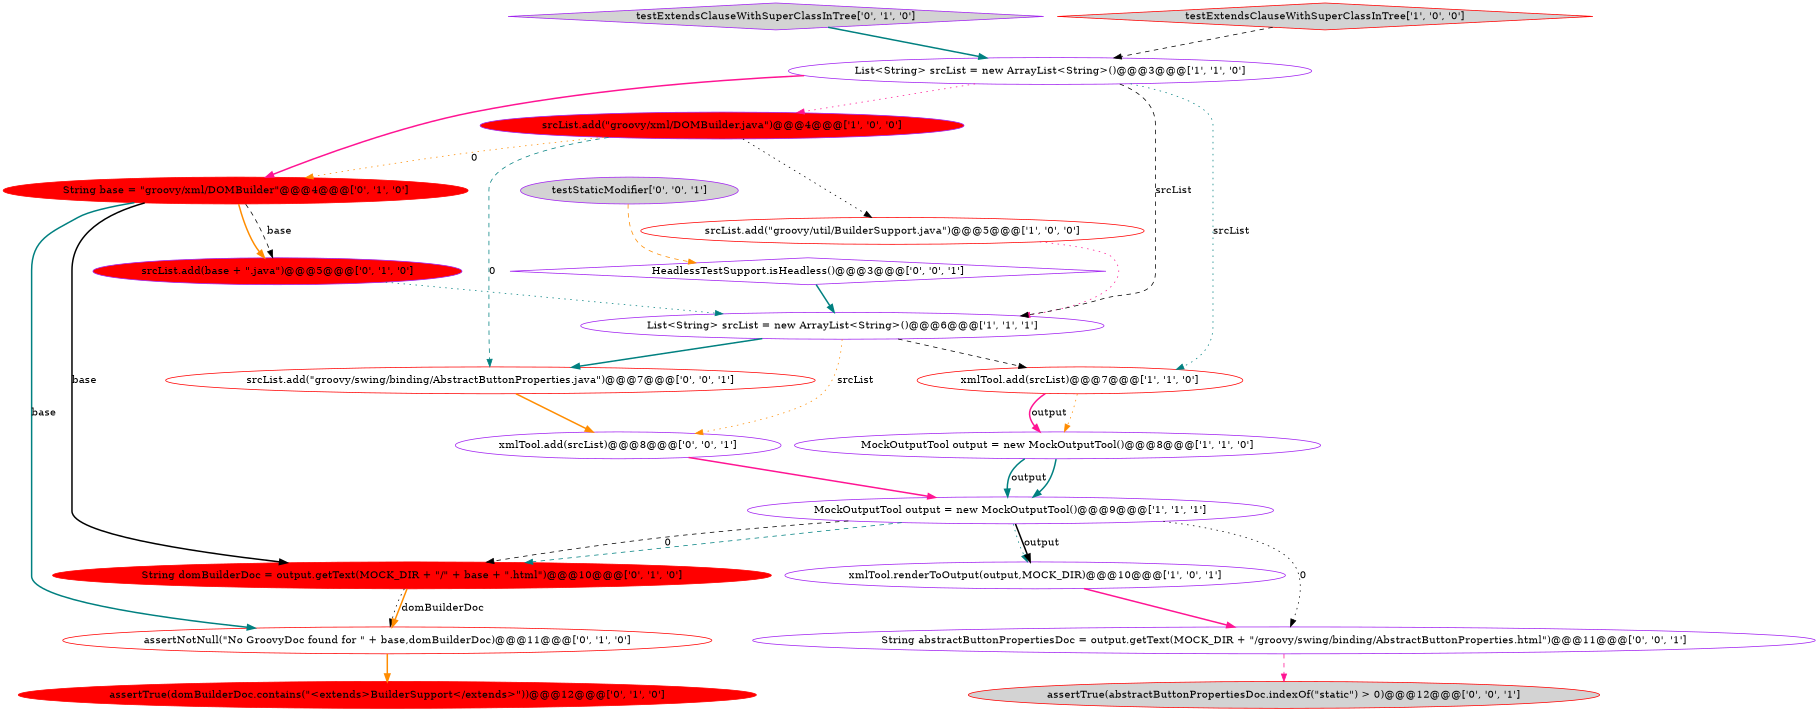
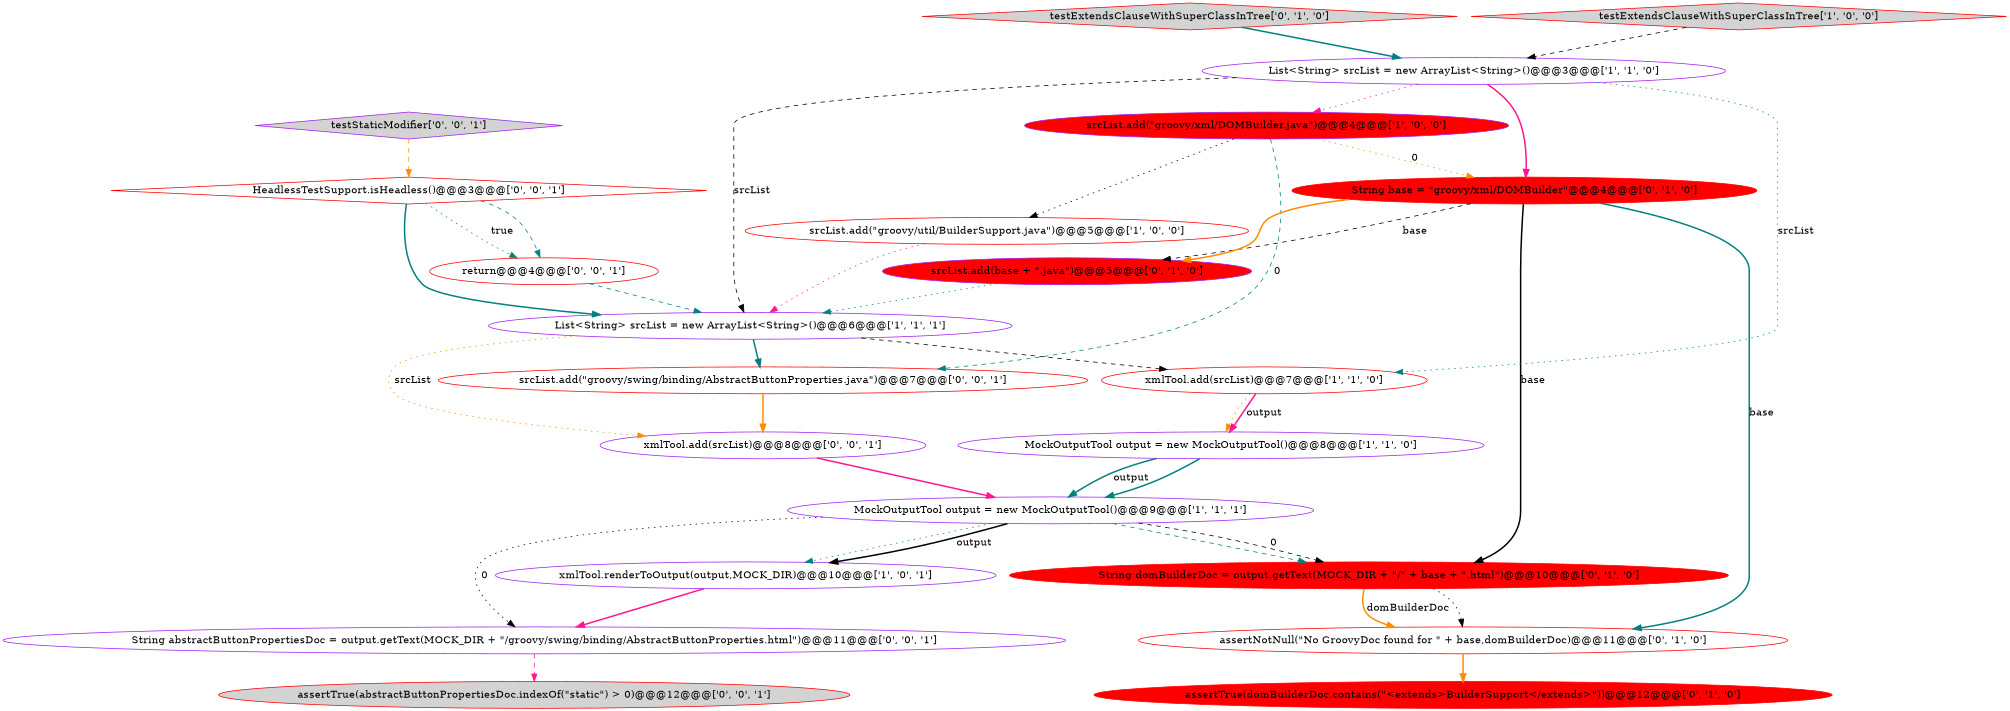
(776, 16) -> (1190, 16)
(629, 191) -> (409, 126)
none -> (544, 271)
(808, 271) -> (409, 191)
